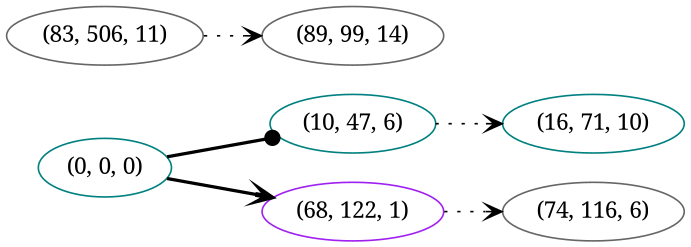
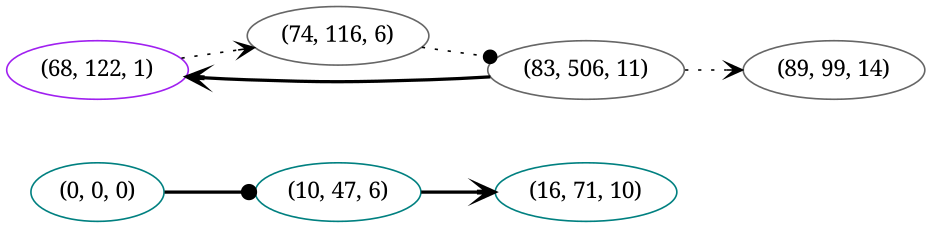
none -> (453, 52)
(461, 124) -> (450, 192)
(212, 187) -> (347, 82)
